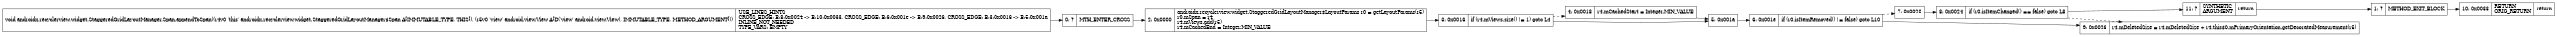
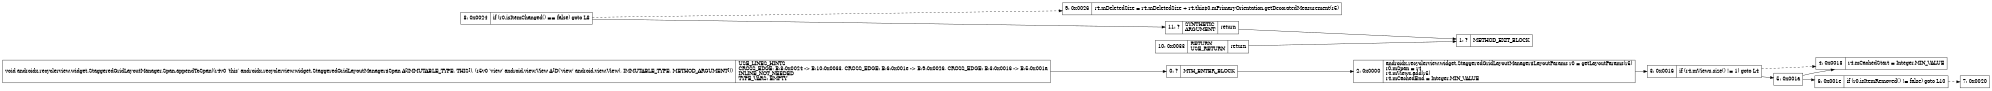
(2451, 9) -> (1351, 44)
(1929, 12) -> none
(2513, 12) -> (1208, 49)
(1701, 18) -> (1817, 72)
(1105, 20) -> (1209, 71)
(1980, 23) -> none
